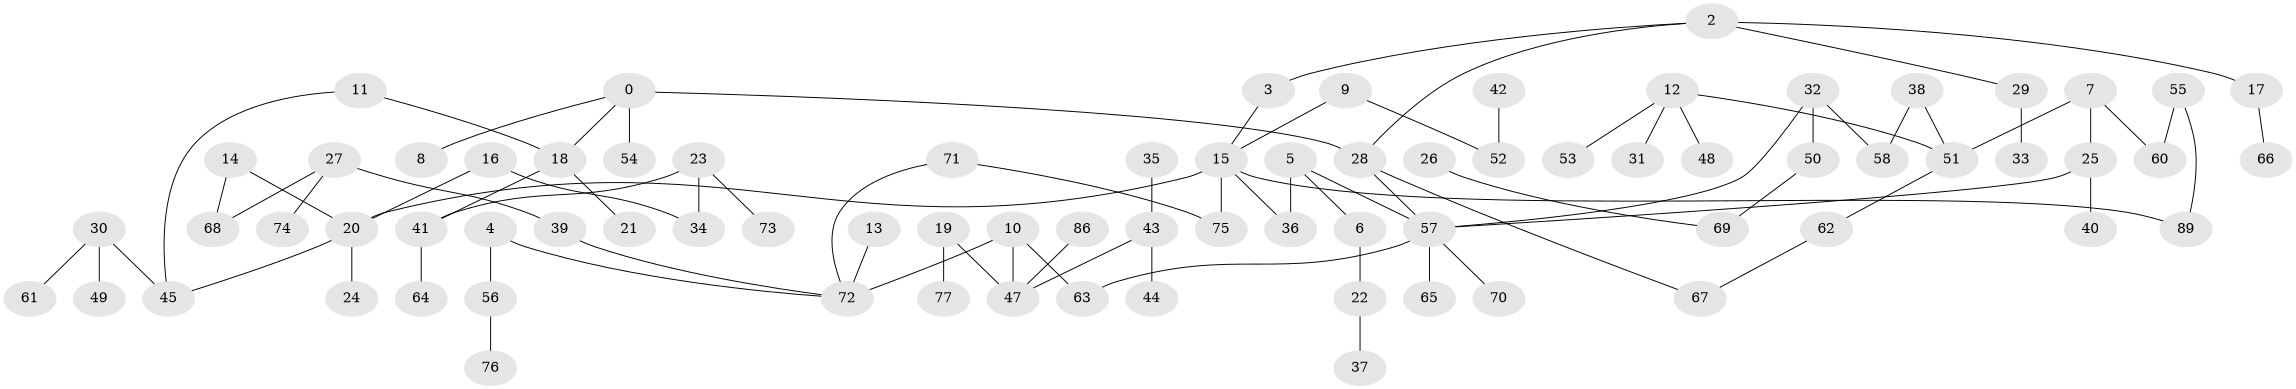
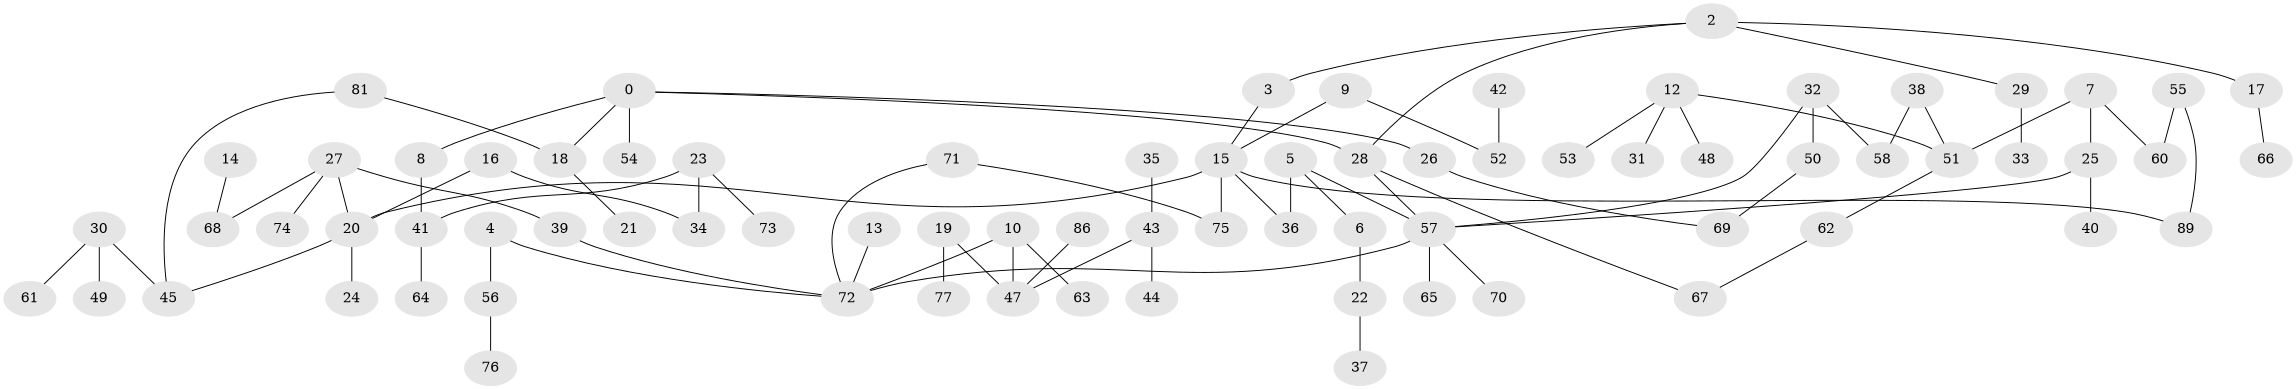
(360, 91) -> (360, 91)
none -> (1186, 115)
(515, 183) -> (421, 195)
(291, 195) -> (343, 195)
(1256, 264) -> (1141, 271)
